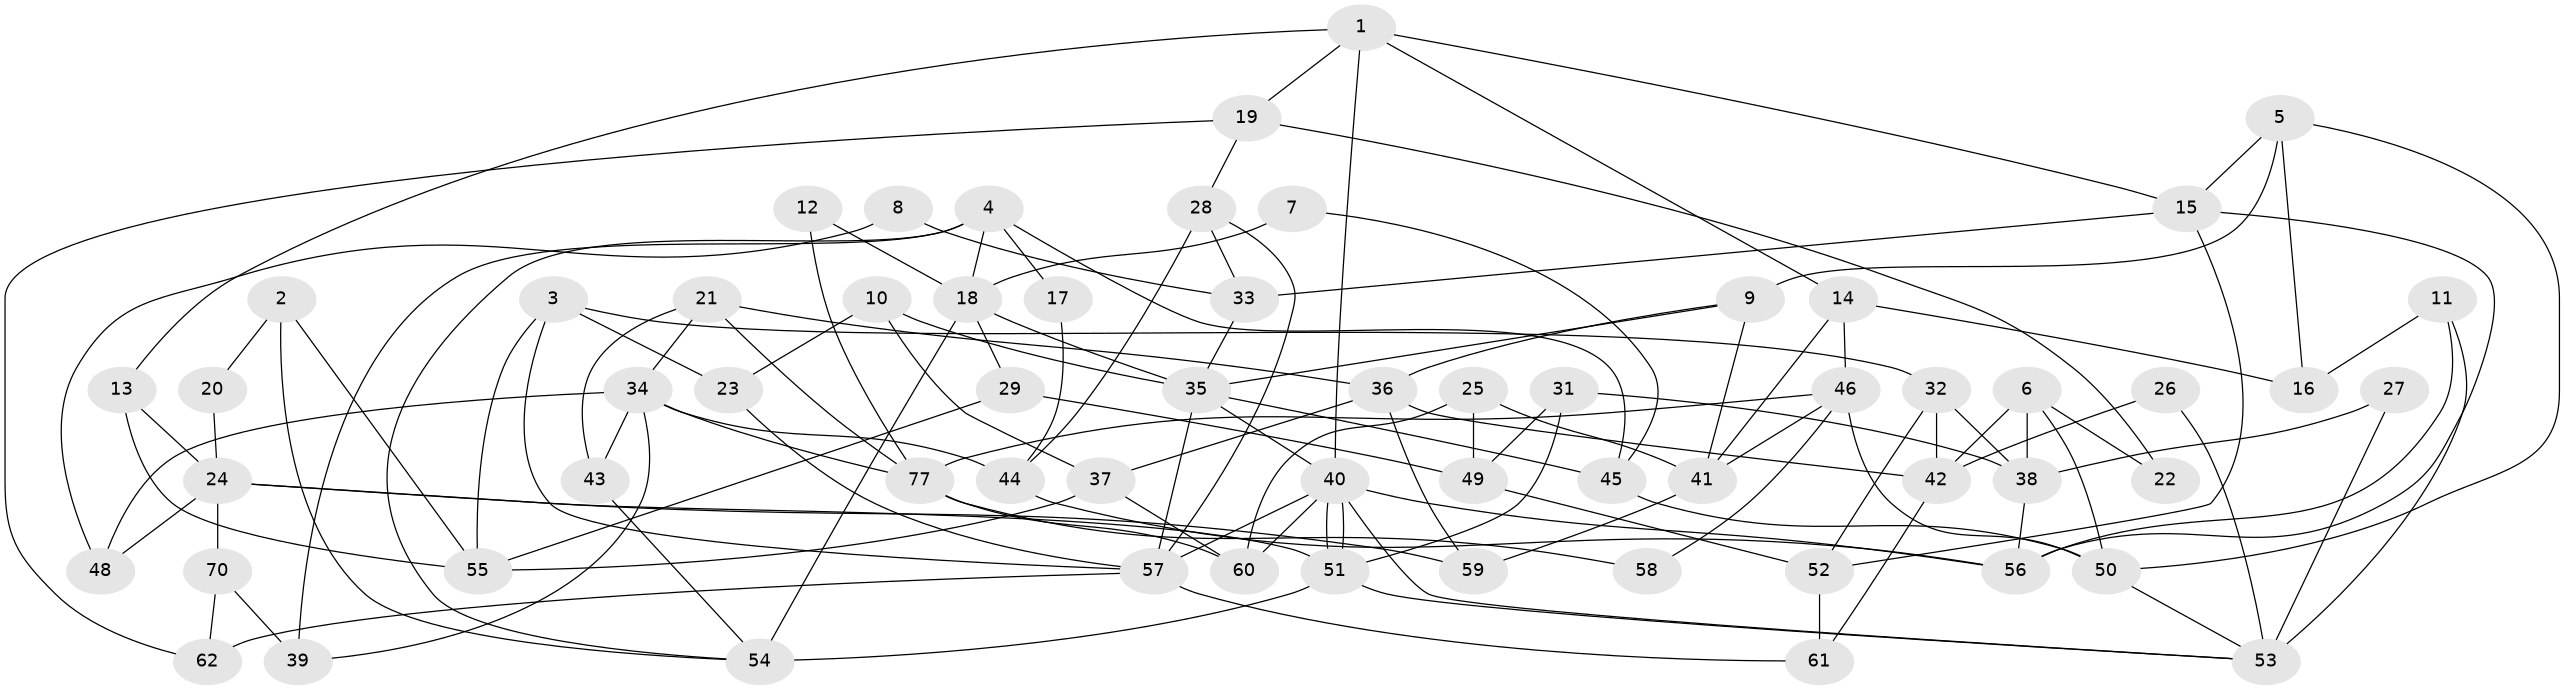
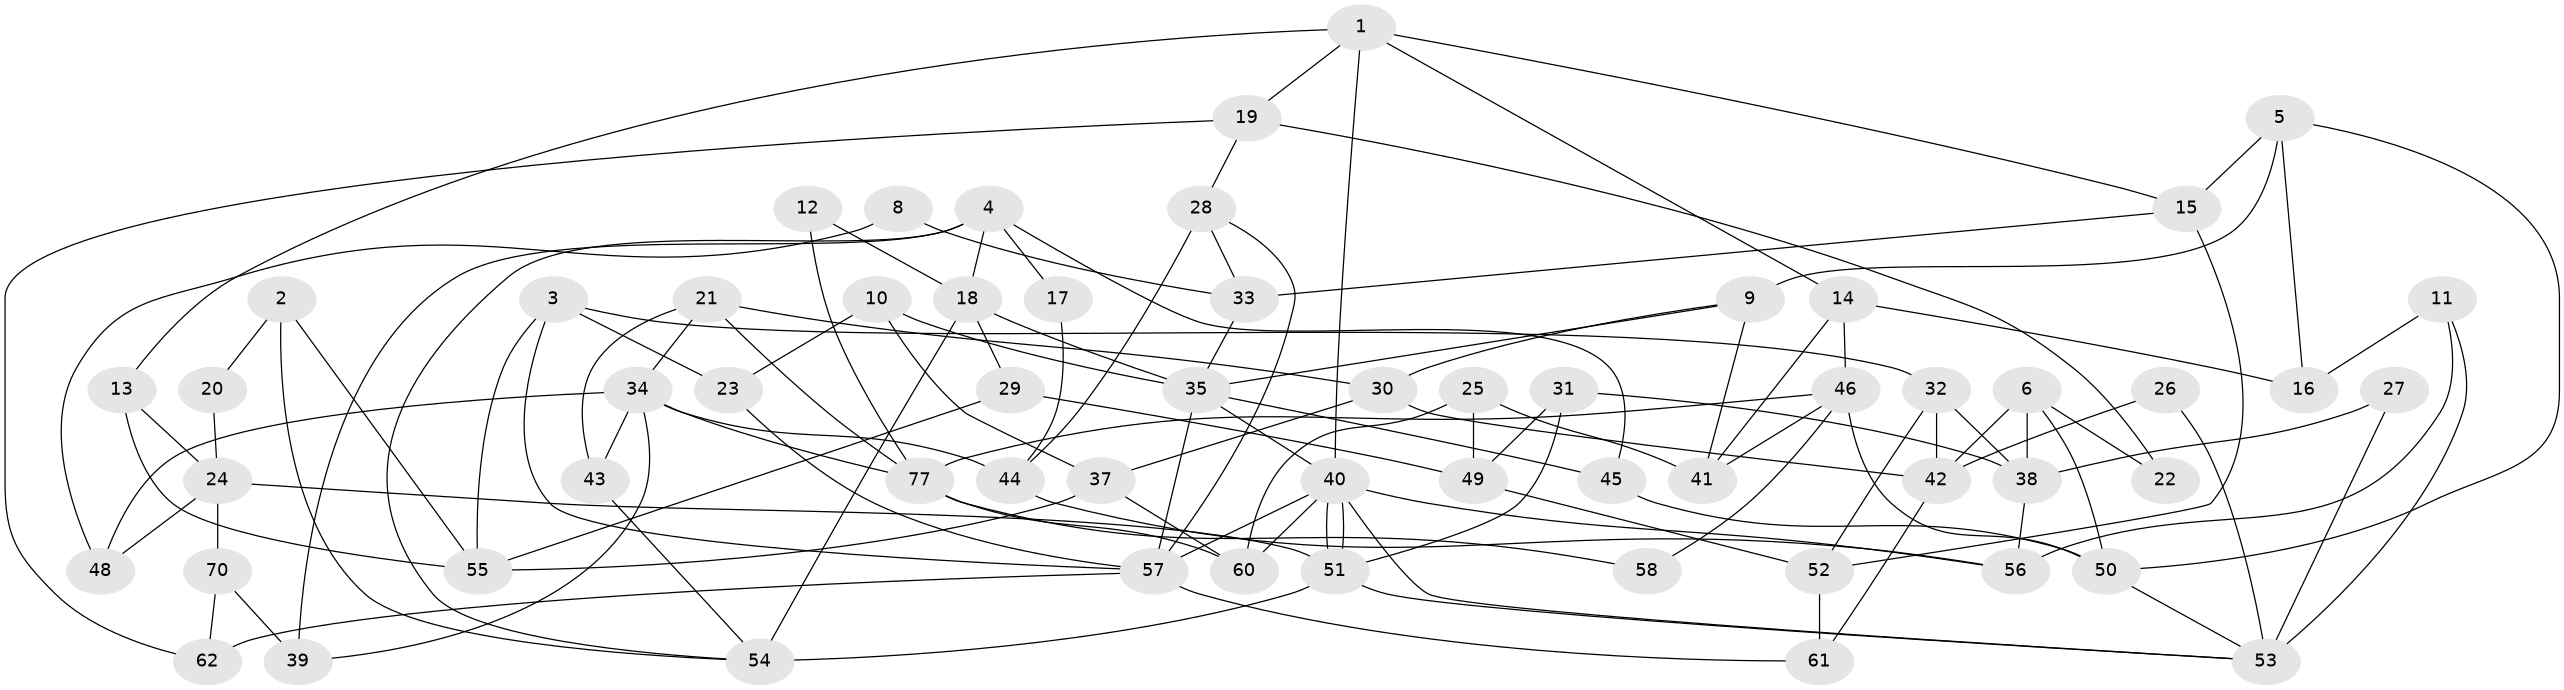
(1292, 209) -> none
(1383, 390) -> (1383, 390)
(2425, 473) -> none
(1474, 571) -> none
